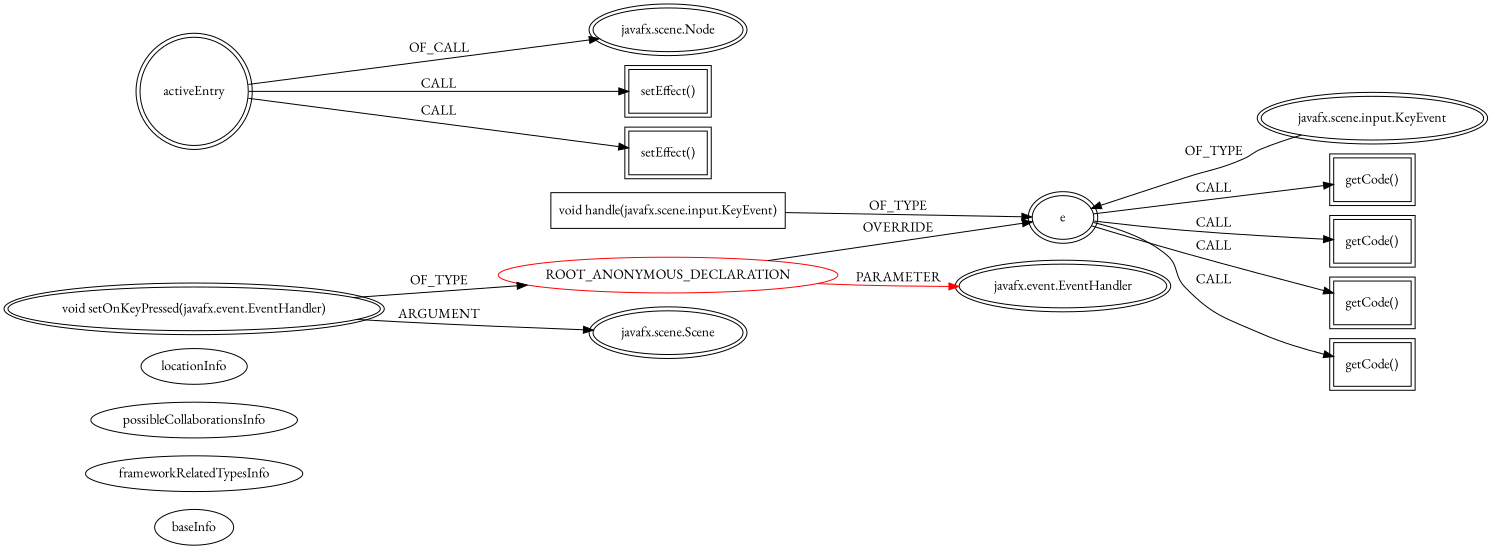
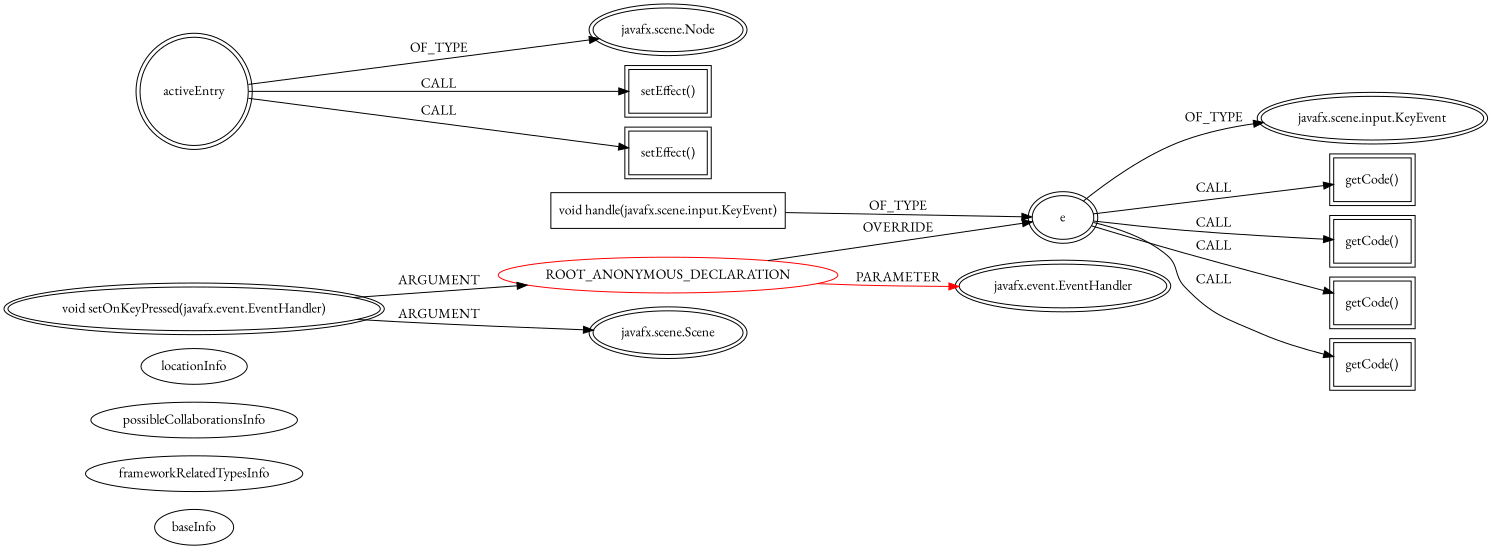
(439, 48) -> (439, 48)
(1202, 173) -> (1163, 149)
(439, 281) -> (439, 281)
